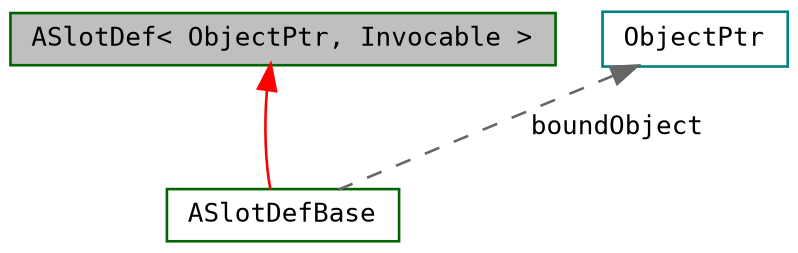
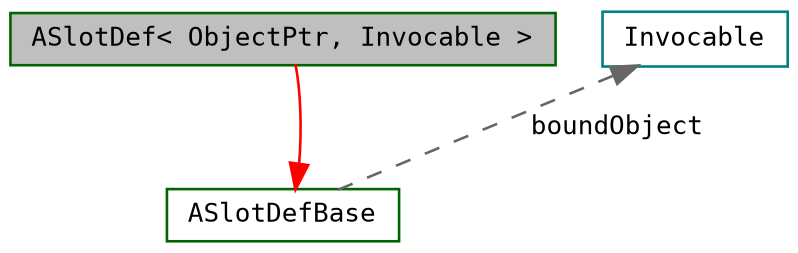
(695, 39) -> (695, 39)
(266, 140) -> (300, 114)
